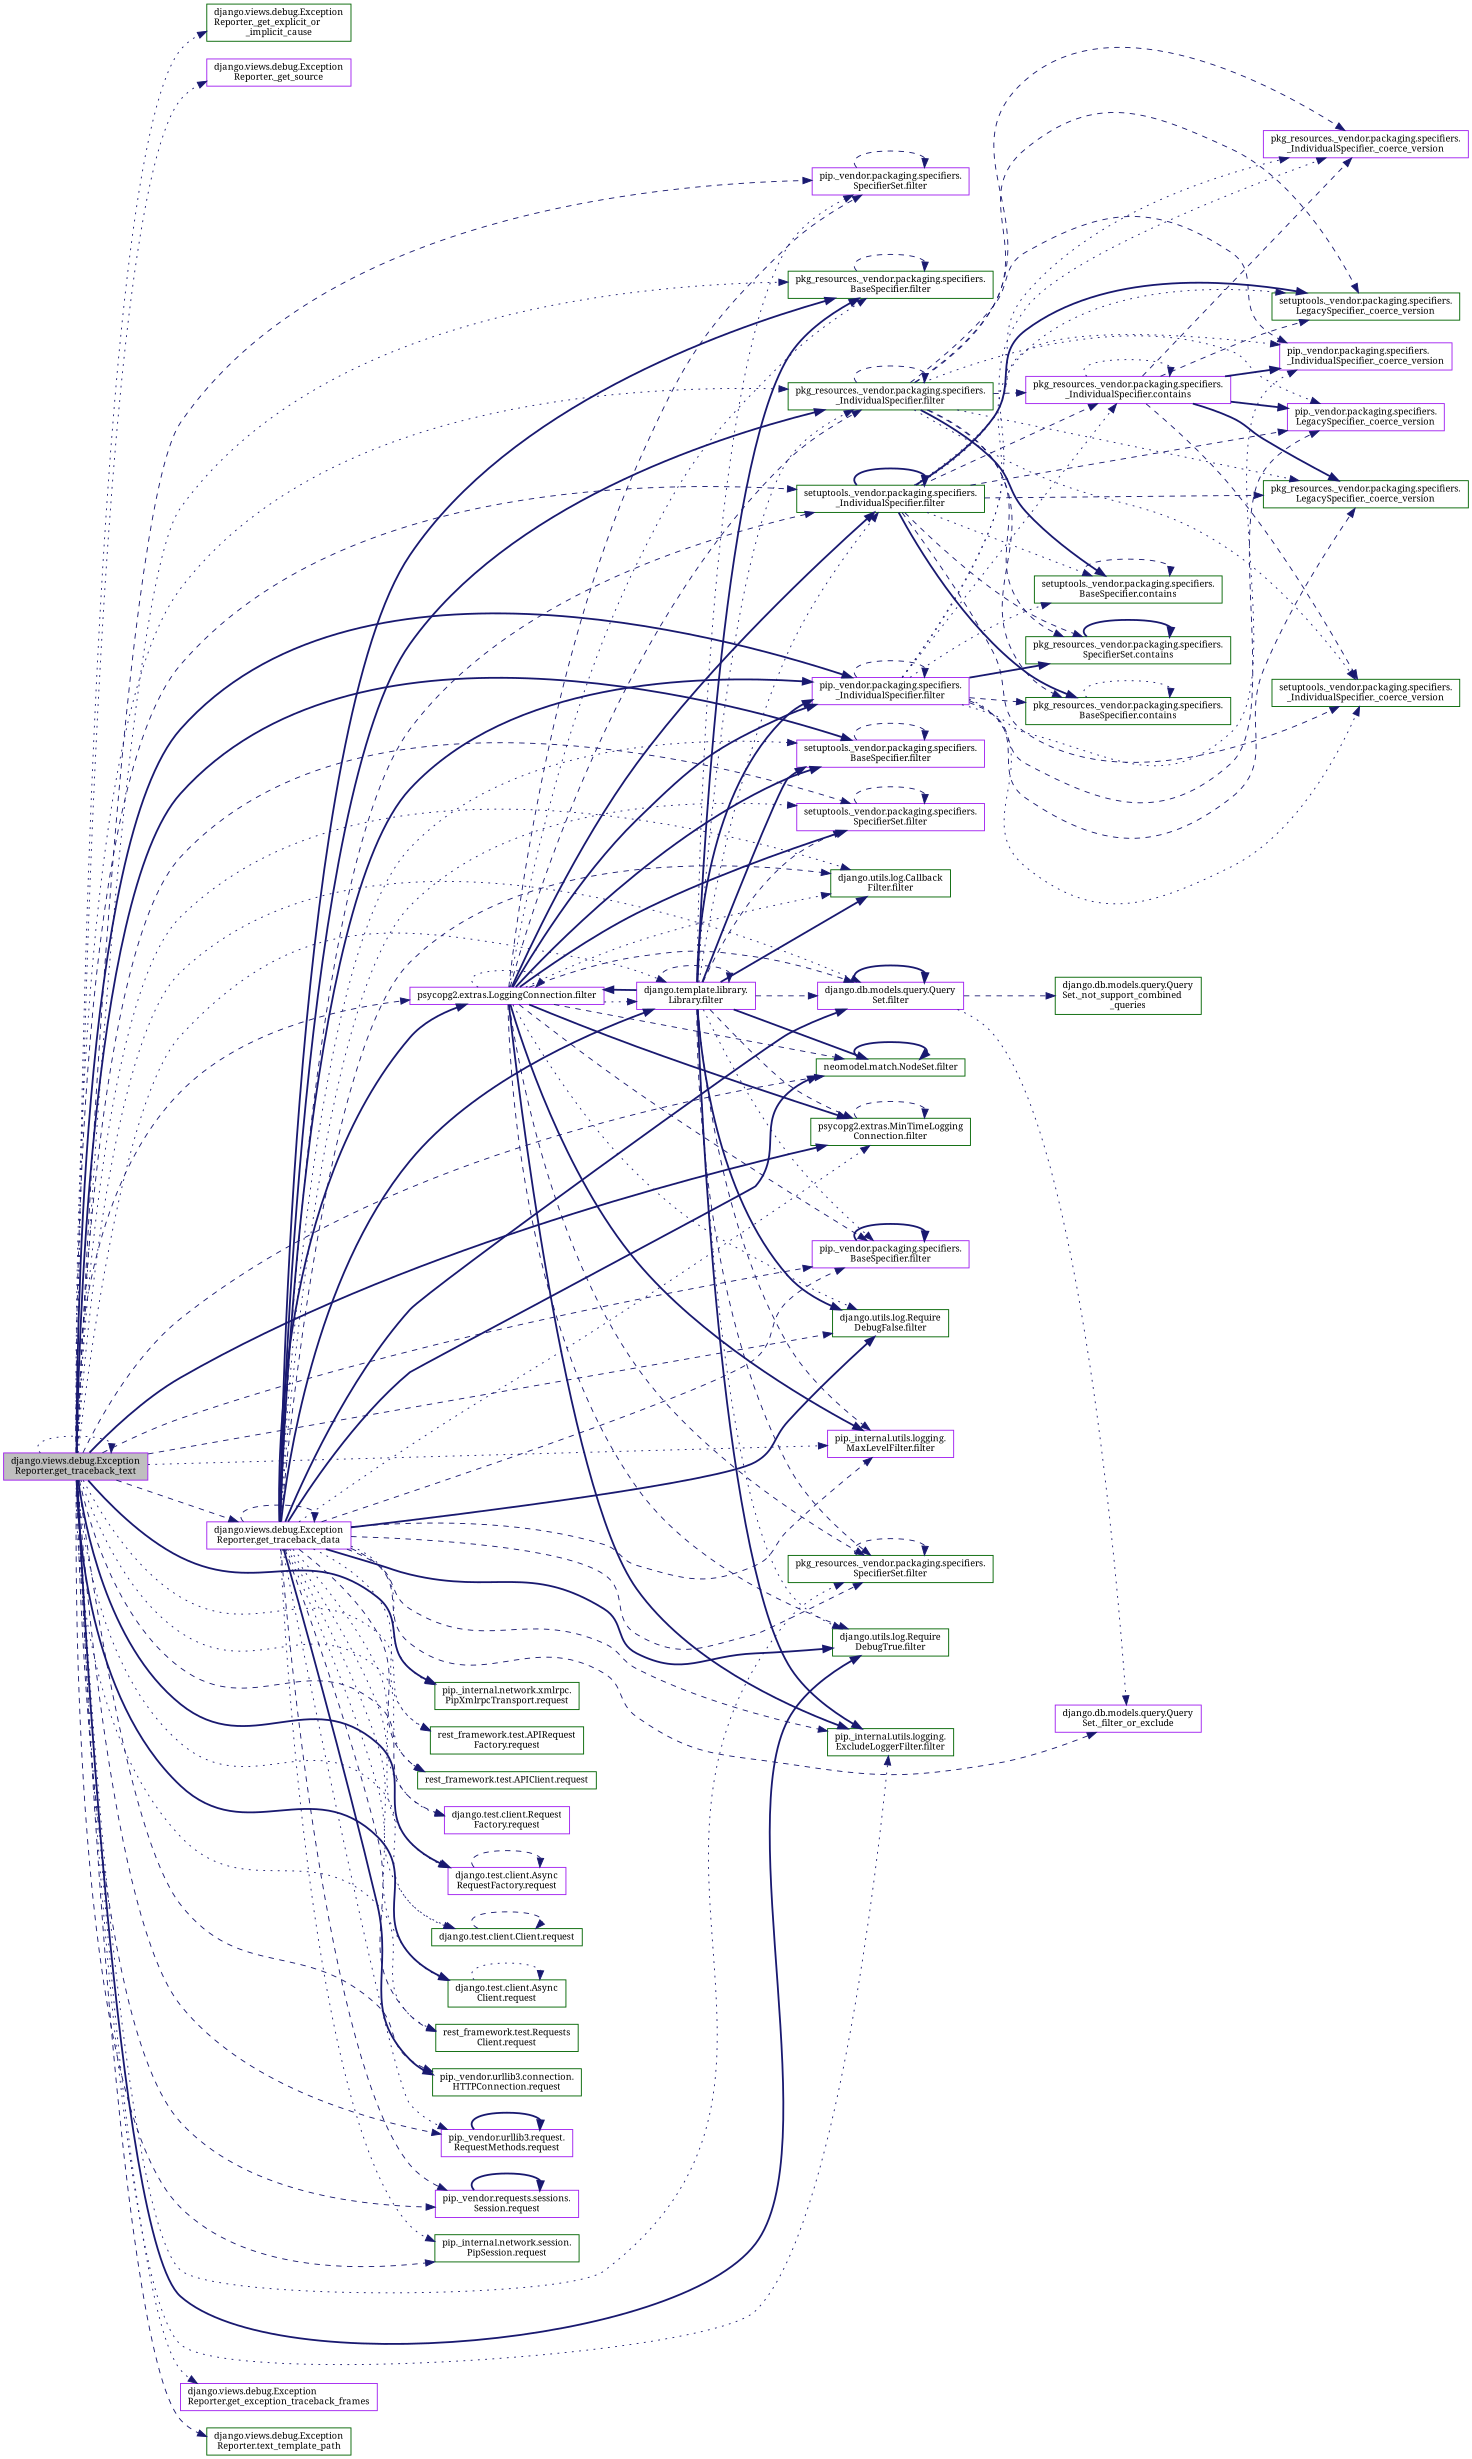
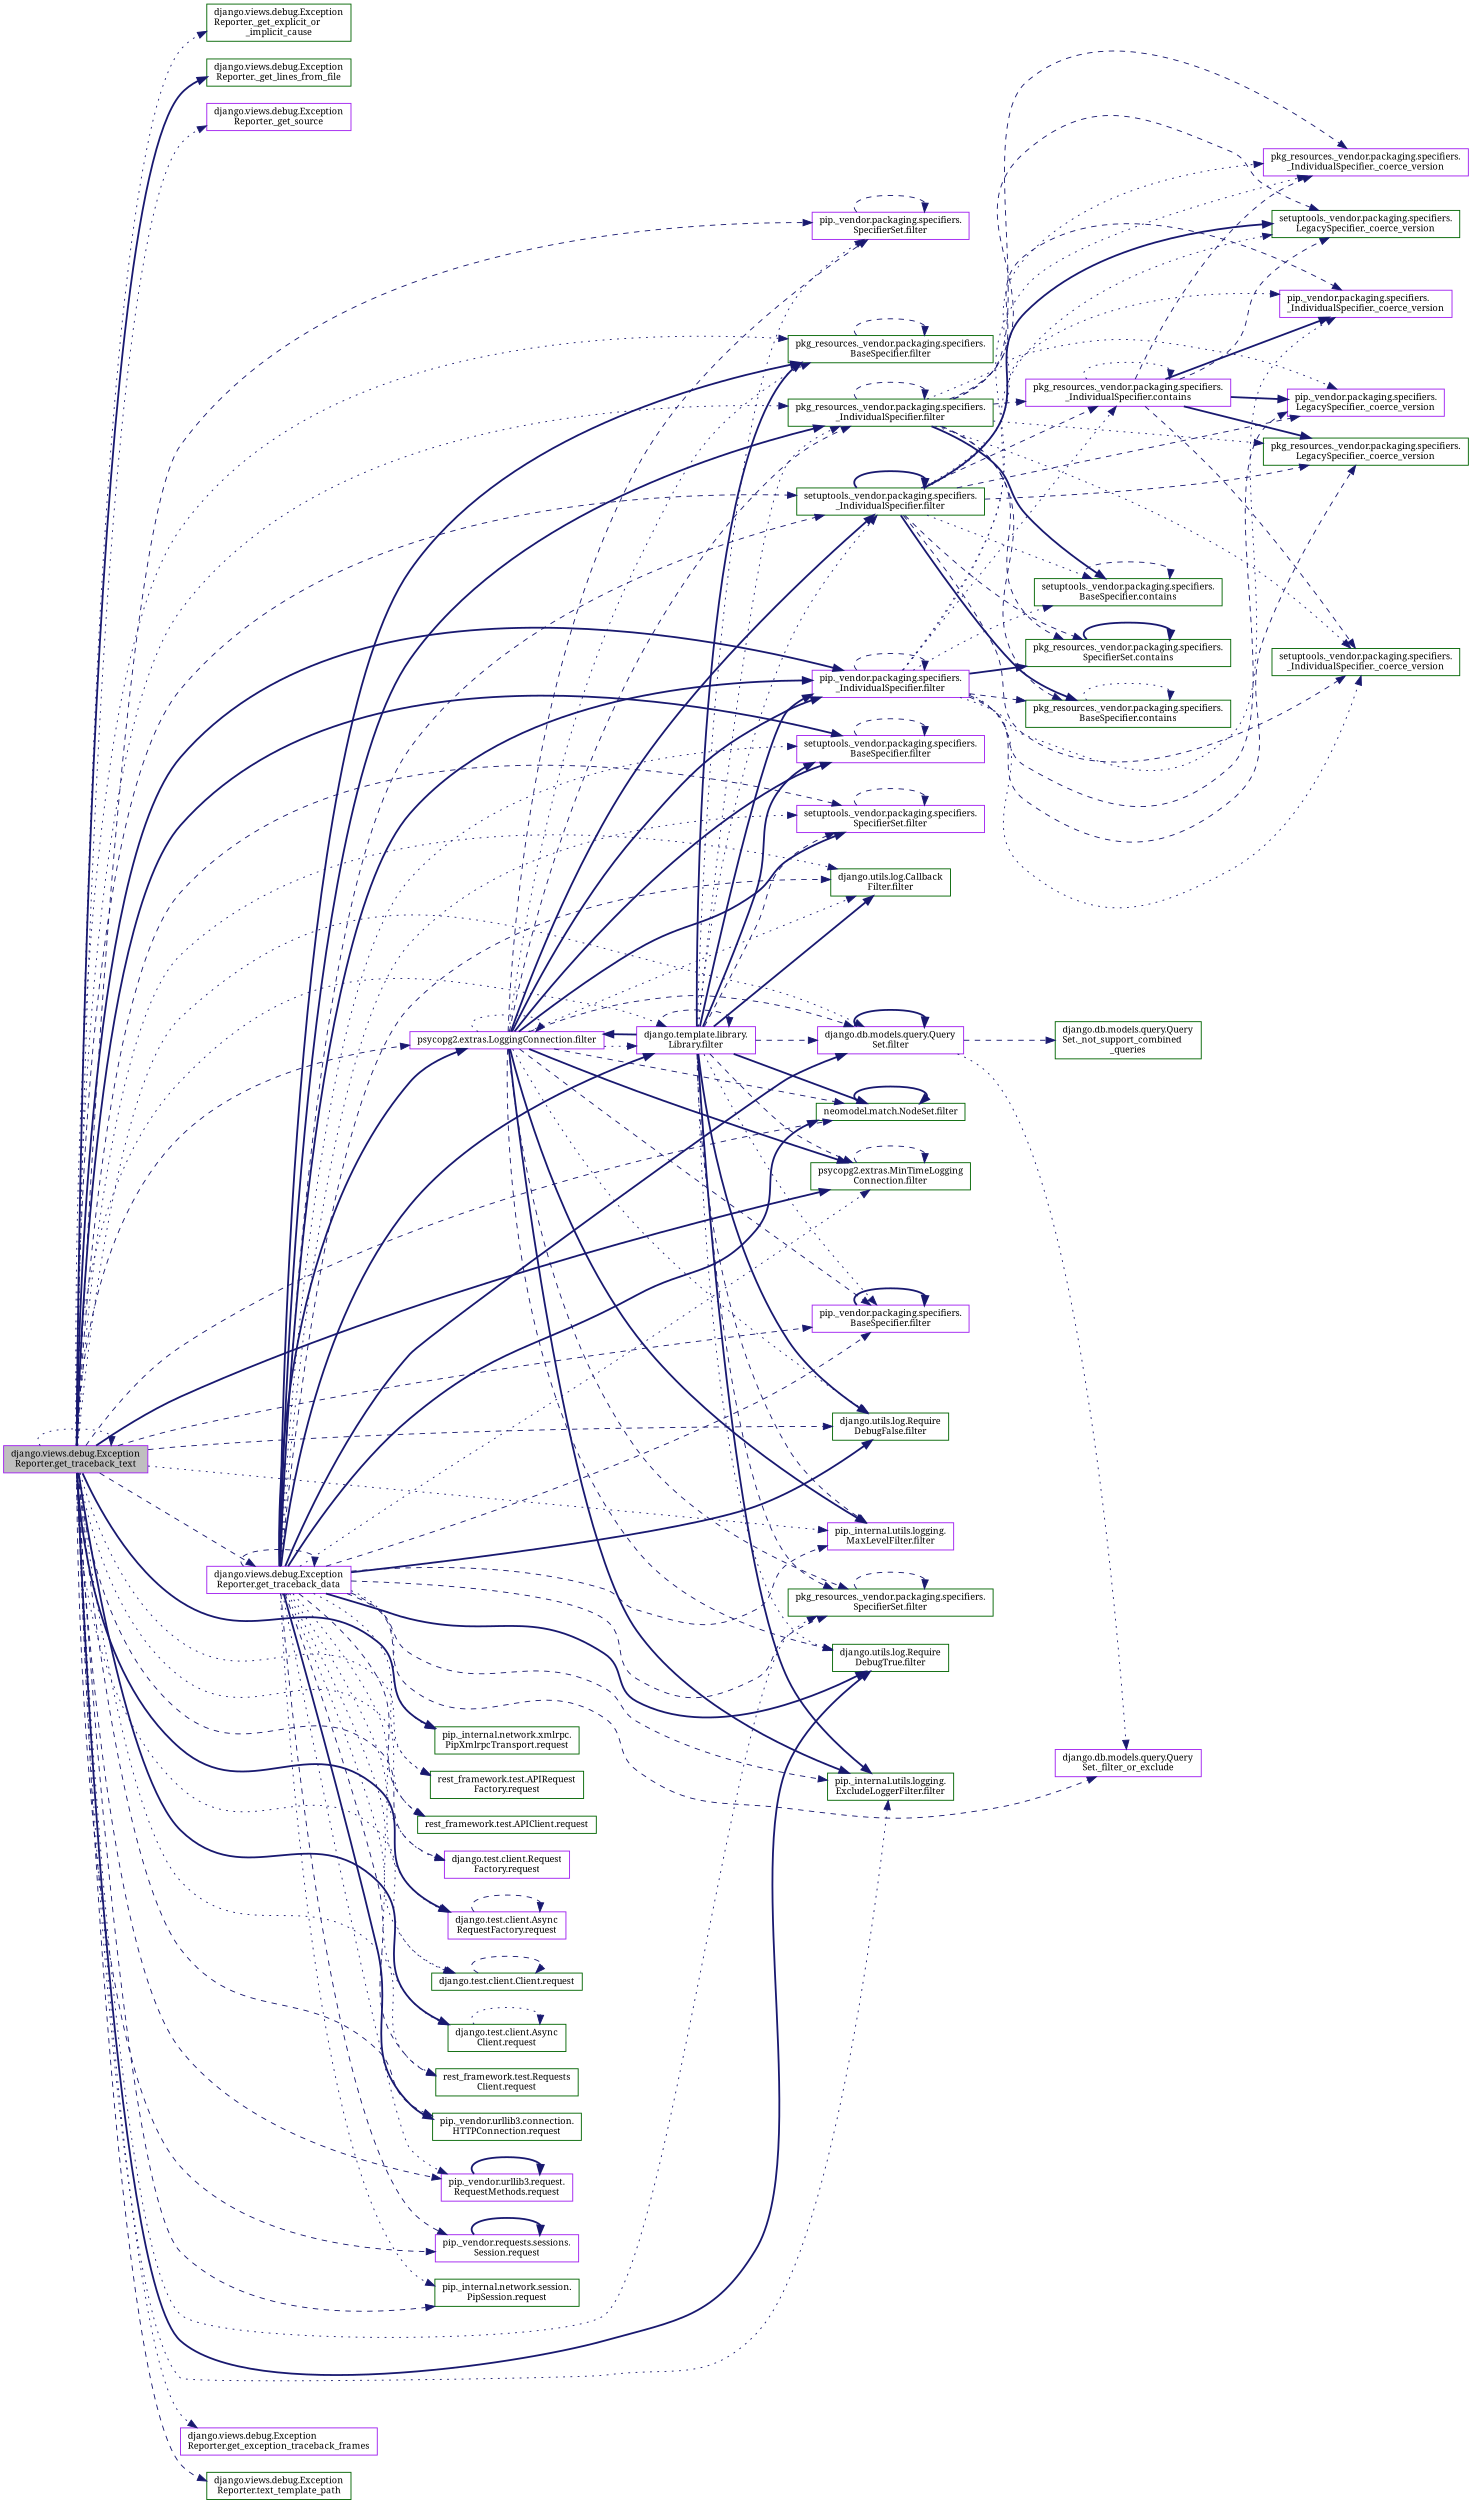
none -> (279, 73)
